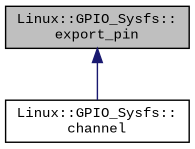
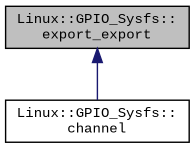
(97, 27) -> (97, 27)
